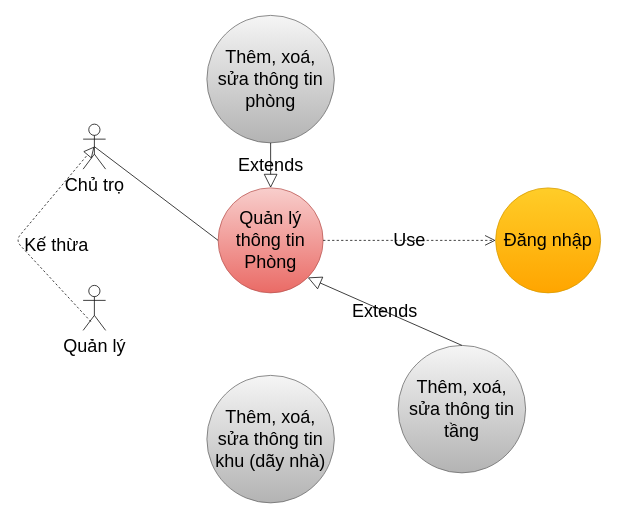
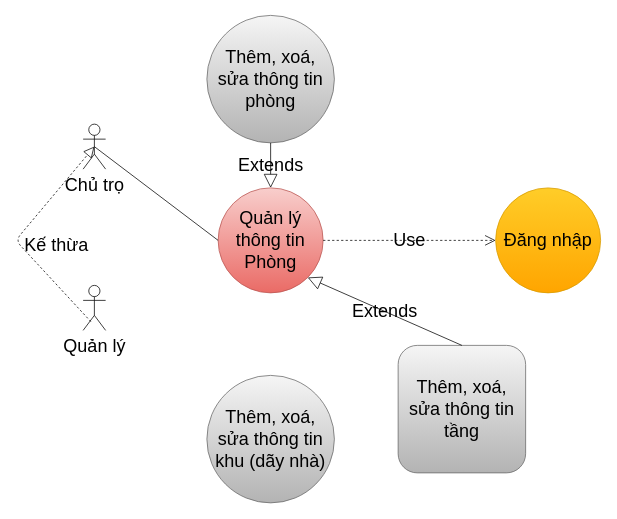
(462, 409) -> (462, 409)
